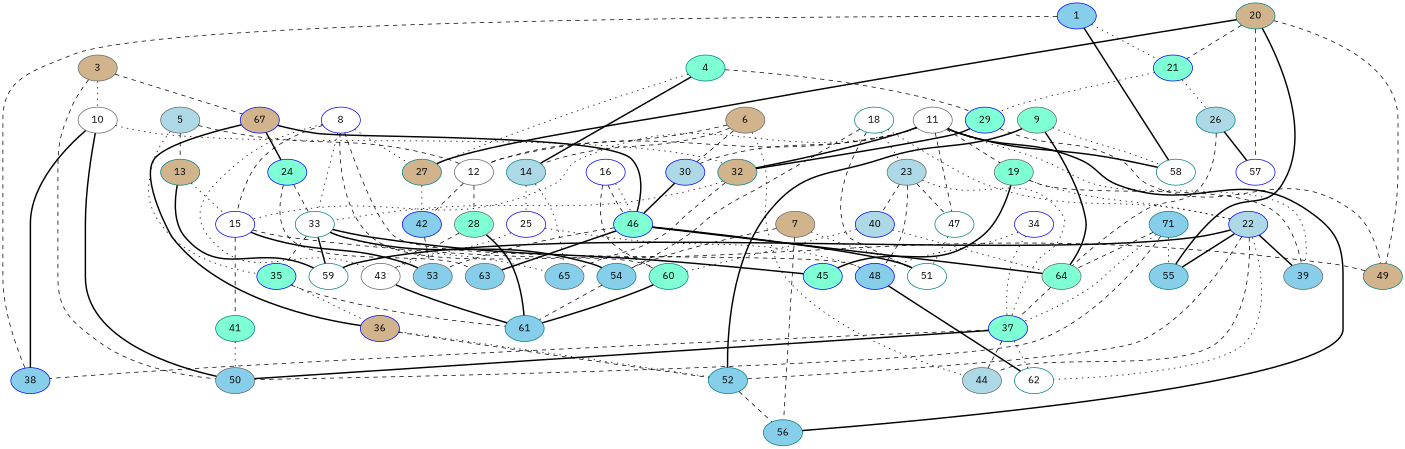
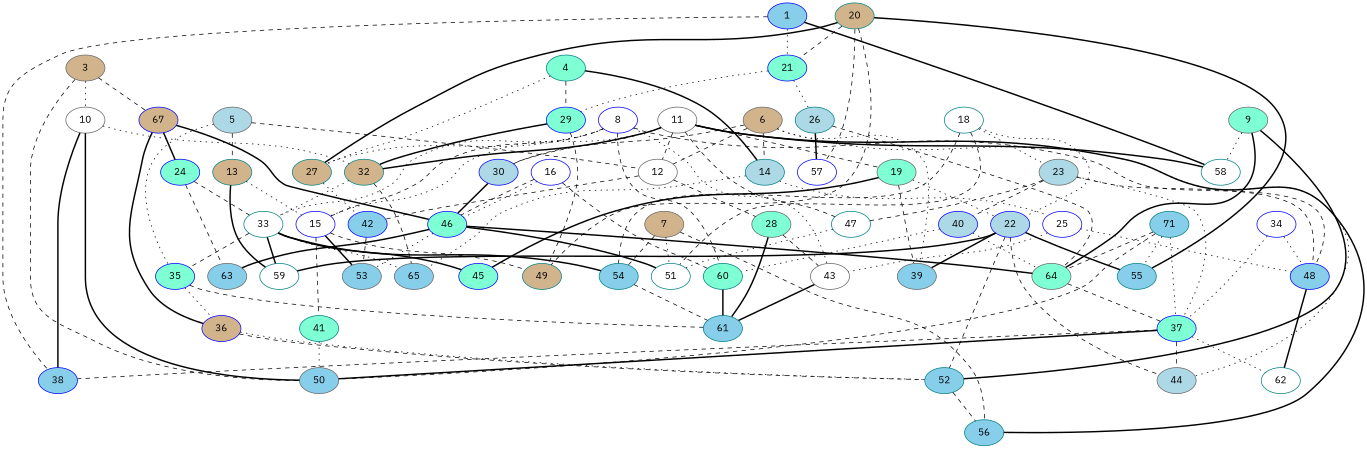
(1103, 186) -> (886, 137)
(551, 239) -> (412, 246)
(1206, 361) -> none
